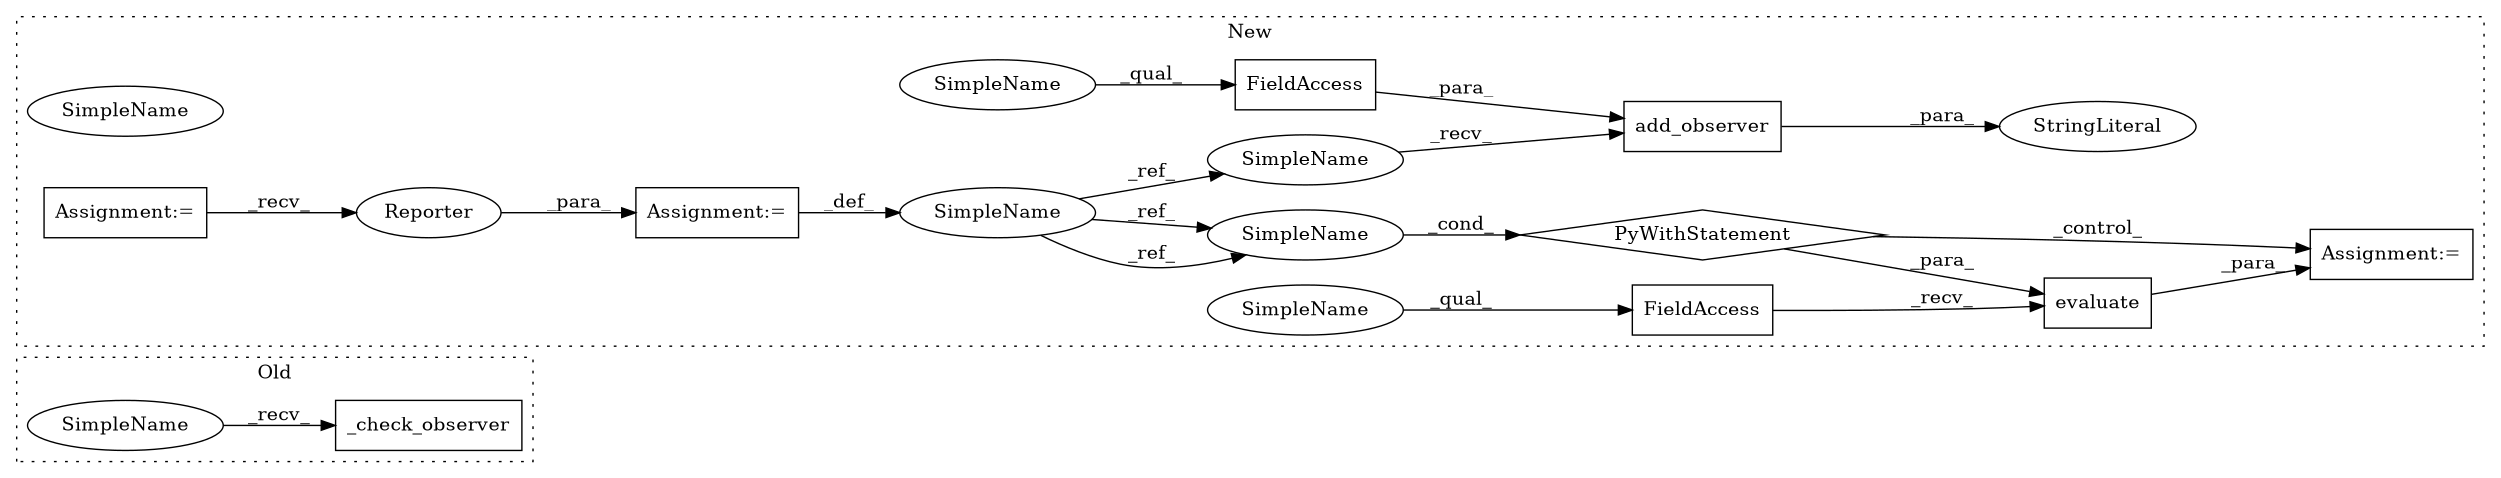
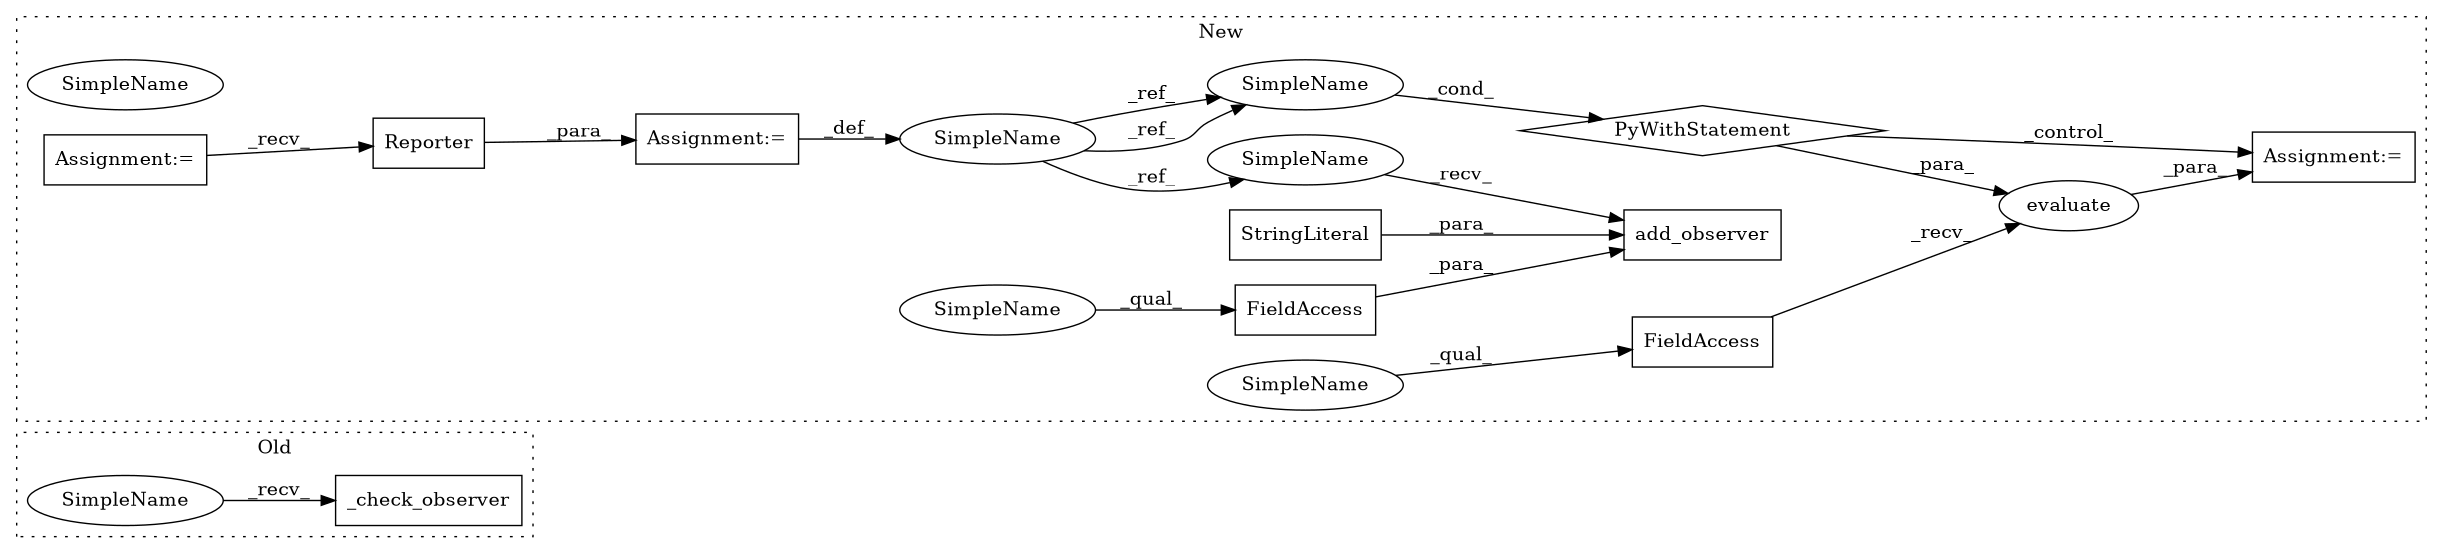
(1883, 127) -> (1495, 235)
(2098, 127) -> (1305, 235)
(429, 213) -> (429, 143)
(2098, 303) -> (2069, 206)
